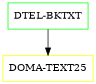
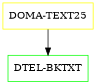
(48, 39) -> (48, 39)
